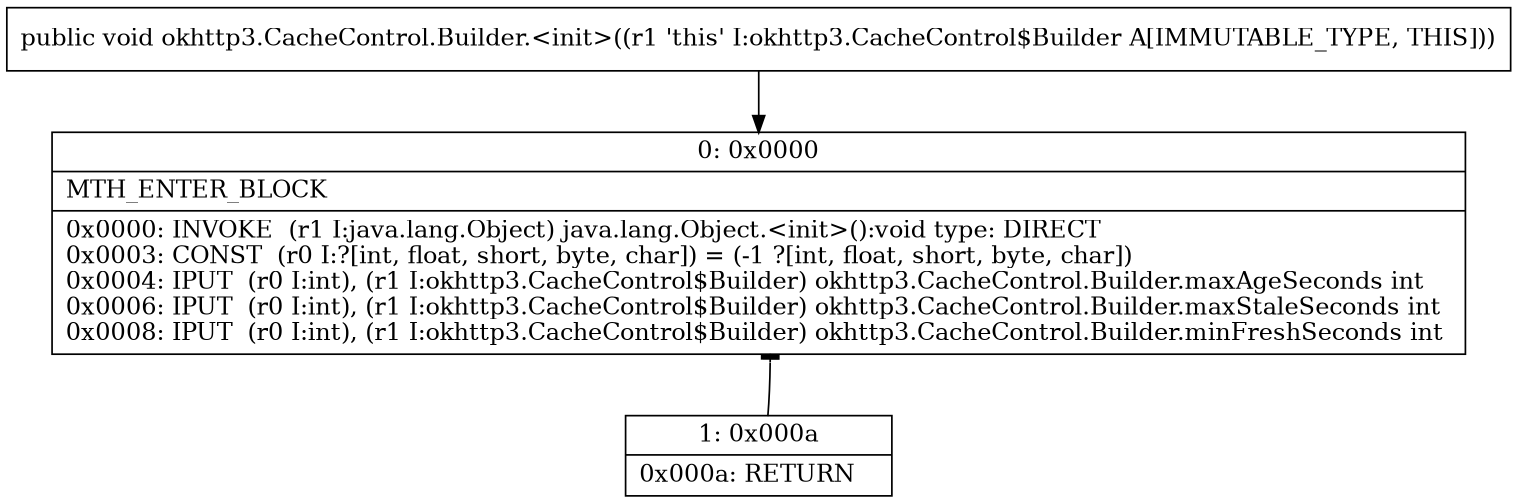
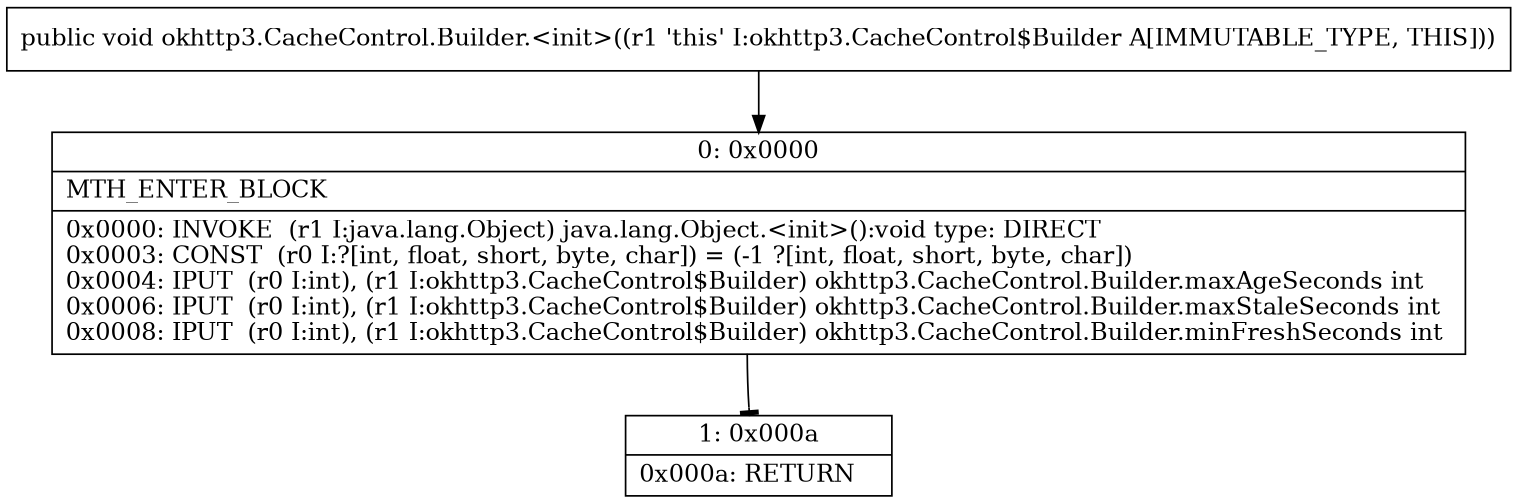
(769, 389) -> (748, 381)
